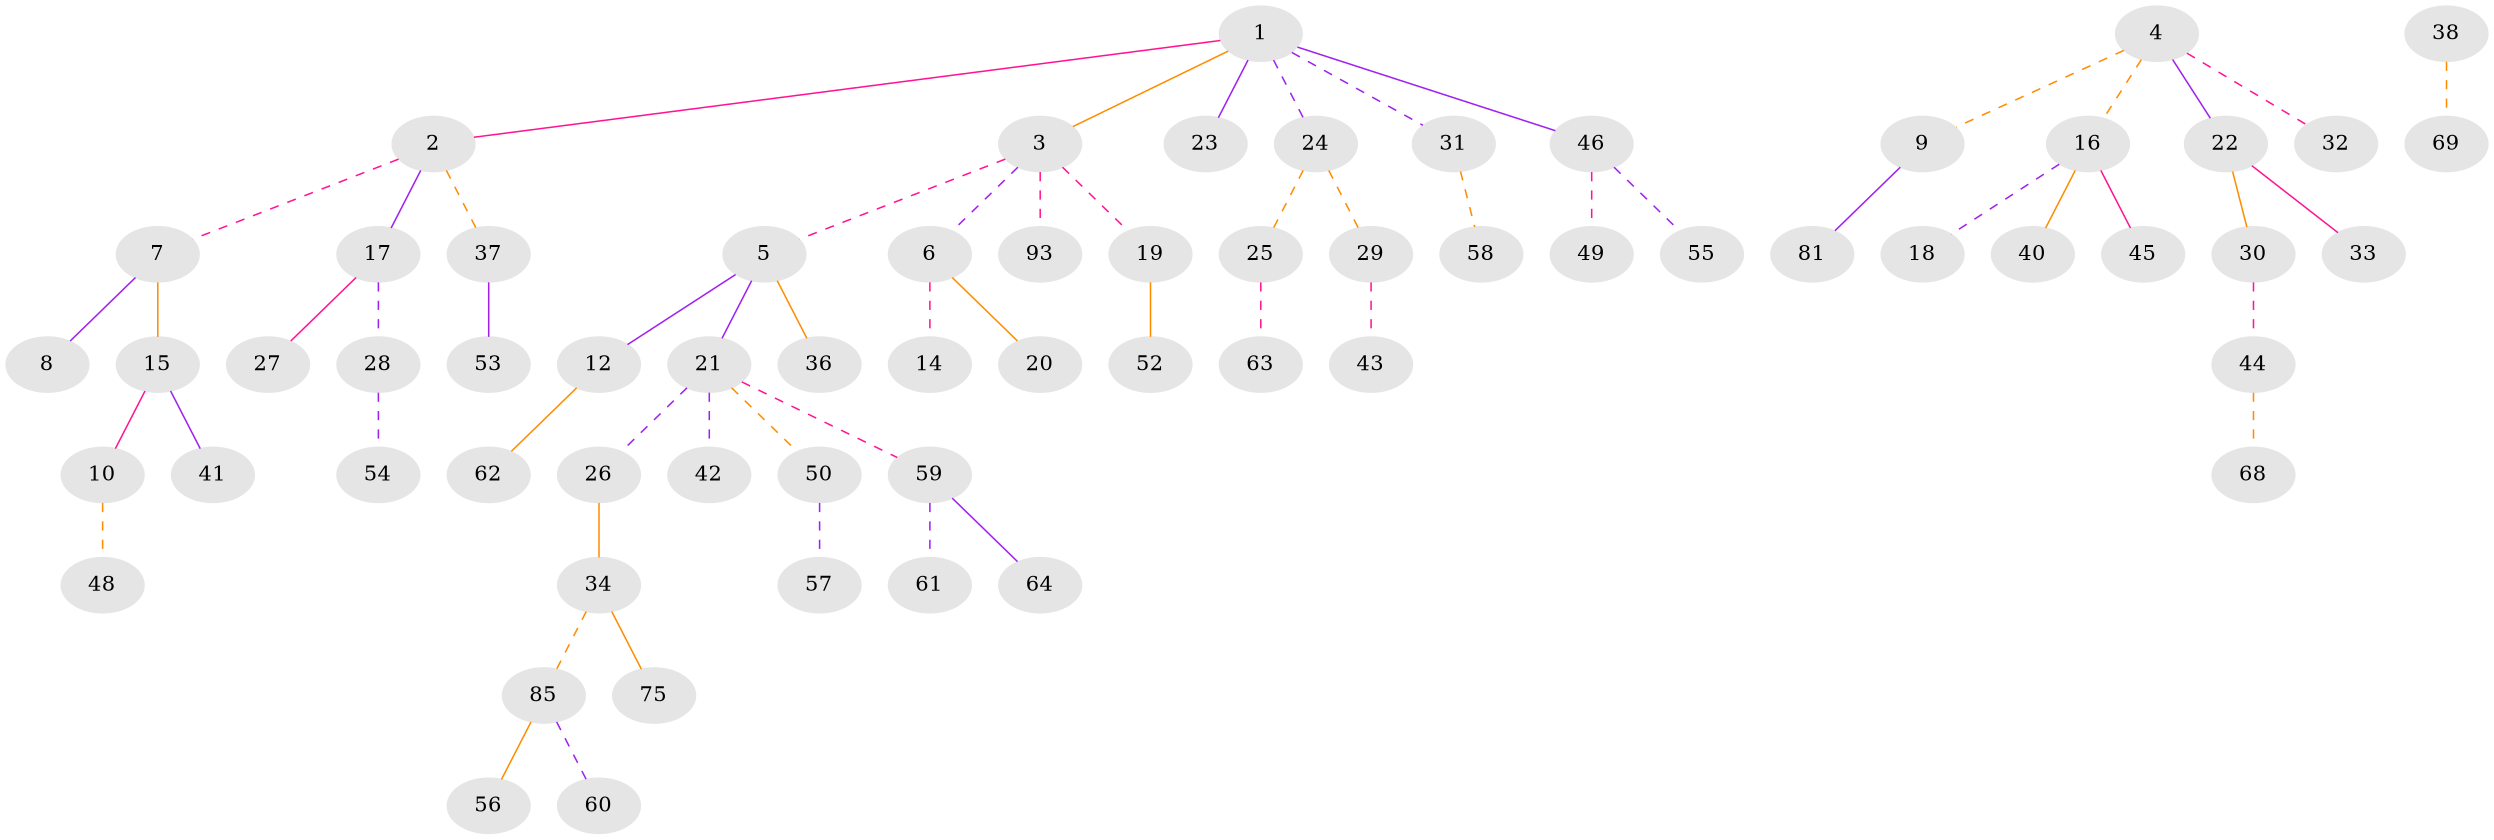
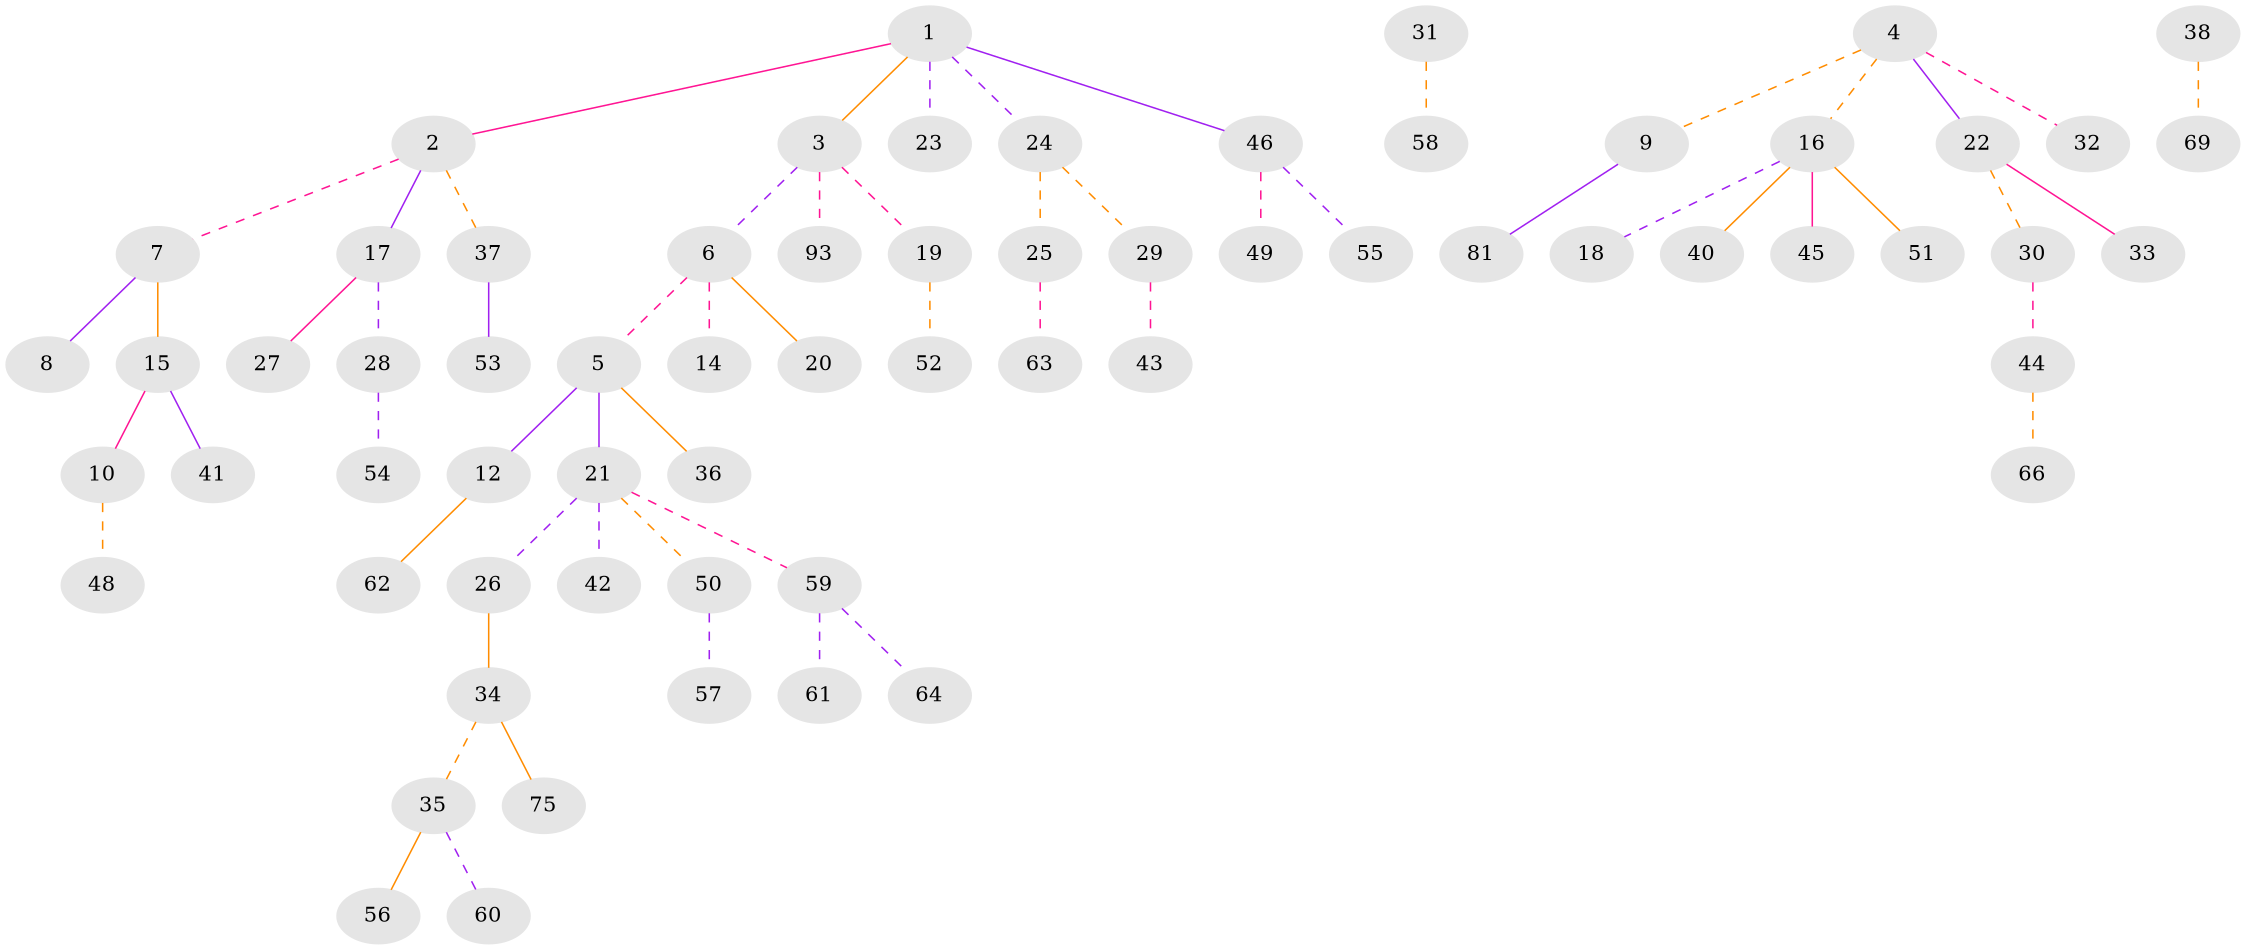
(1233, 89) -> (930, 89)
(1357, 89) -> none
(902, 199) -> (654, 309)
(2240, 199) -> (2005, 199)
none -> (1923, 254)
(1150, 310) -> (930, 310)
(2253, 475) -> (2033, 475)
(985, 530) -> (875, 640)
(544, 696) -> (434, 806)
